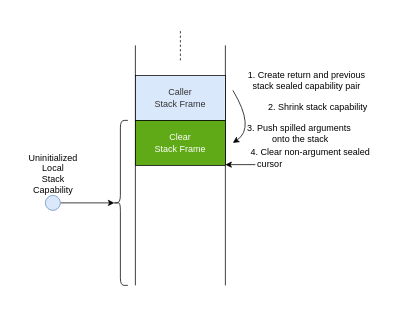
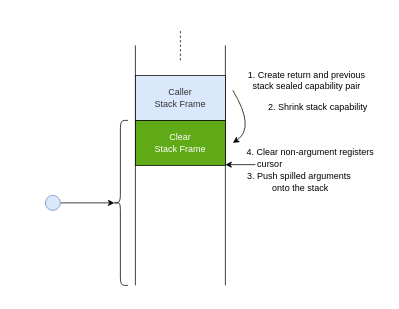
(299, 133) -> (299, 182)
(311, 152) -> (311, 152)
(53, 173) -> none
